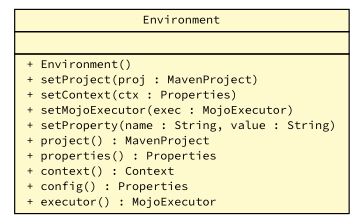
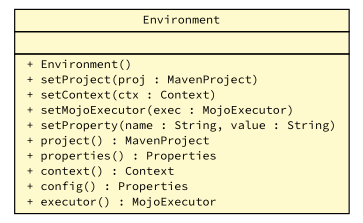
(133, 95) -> (122, 95)
